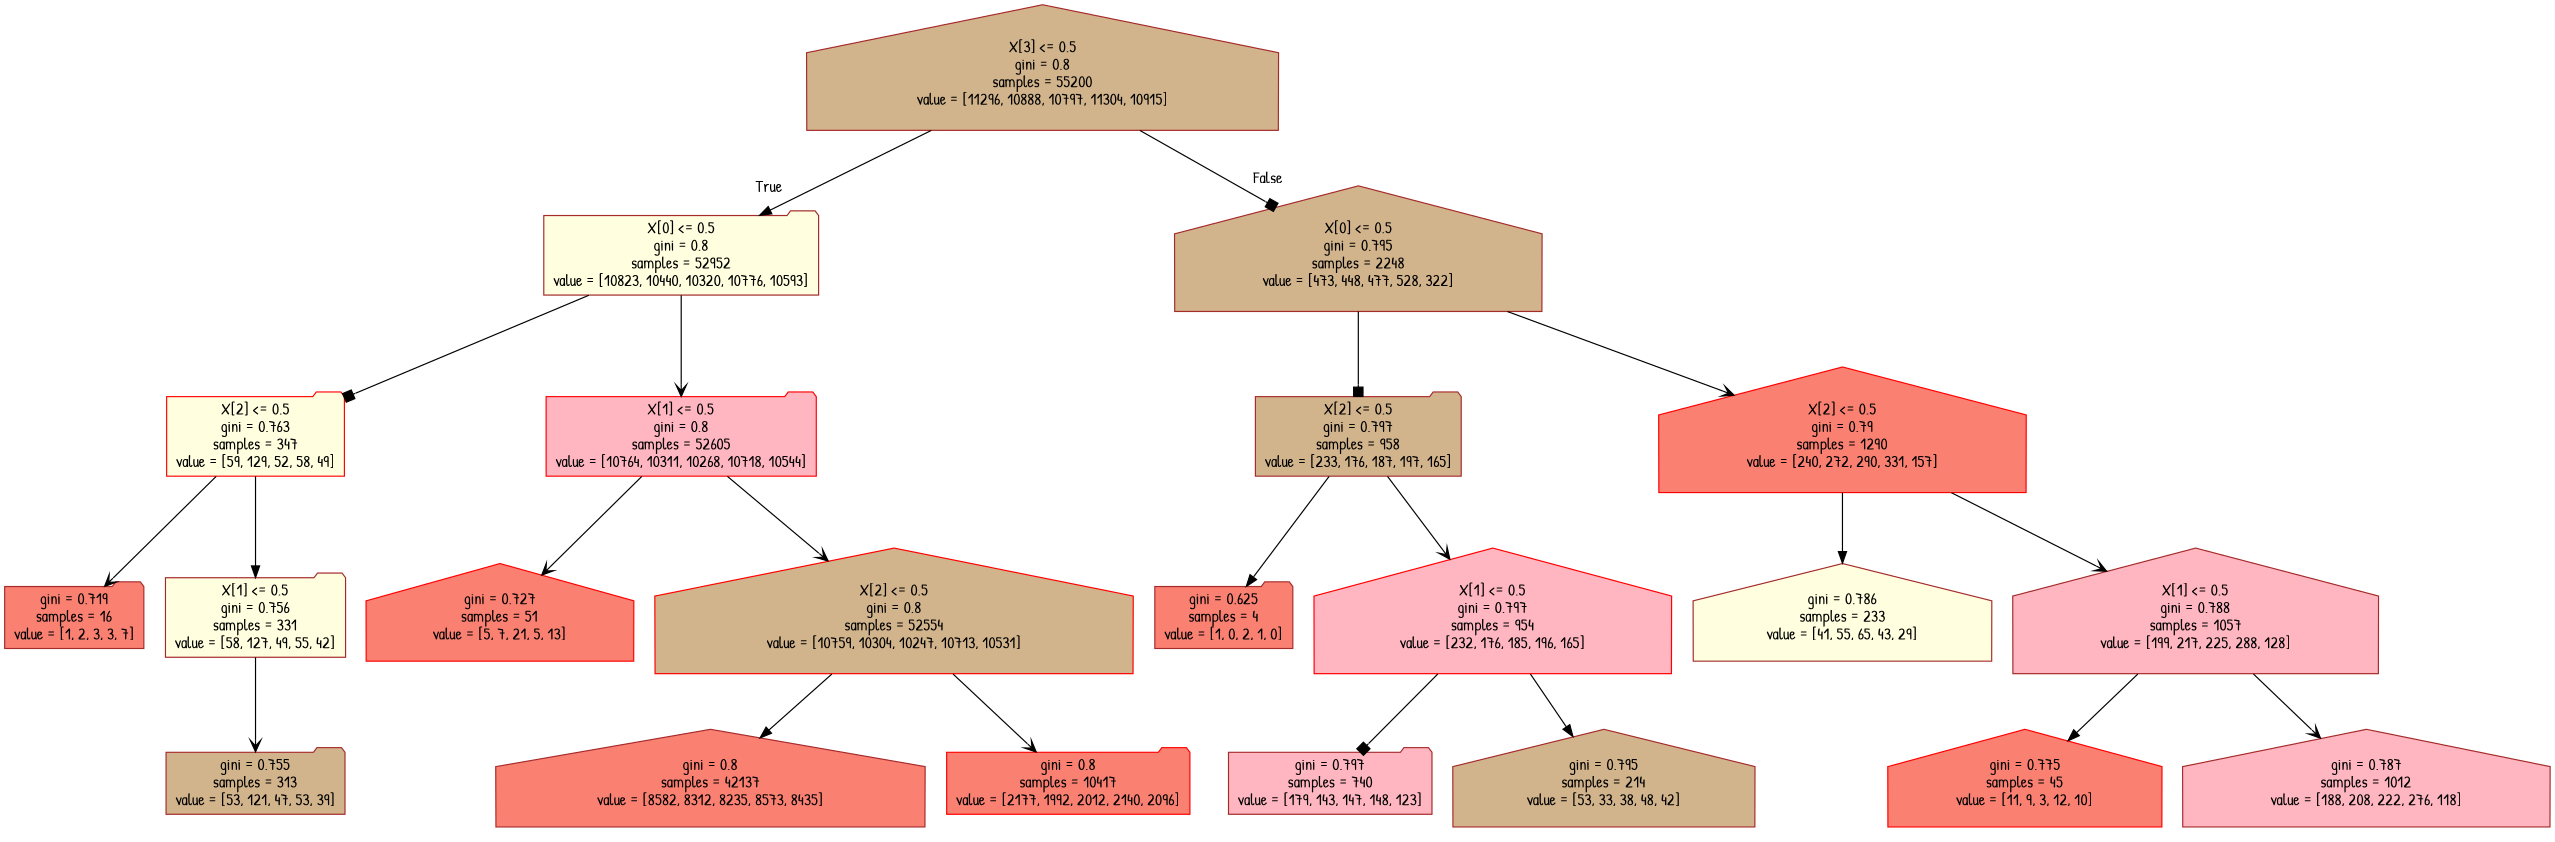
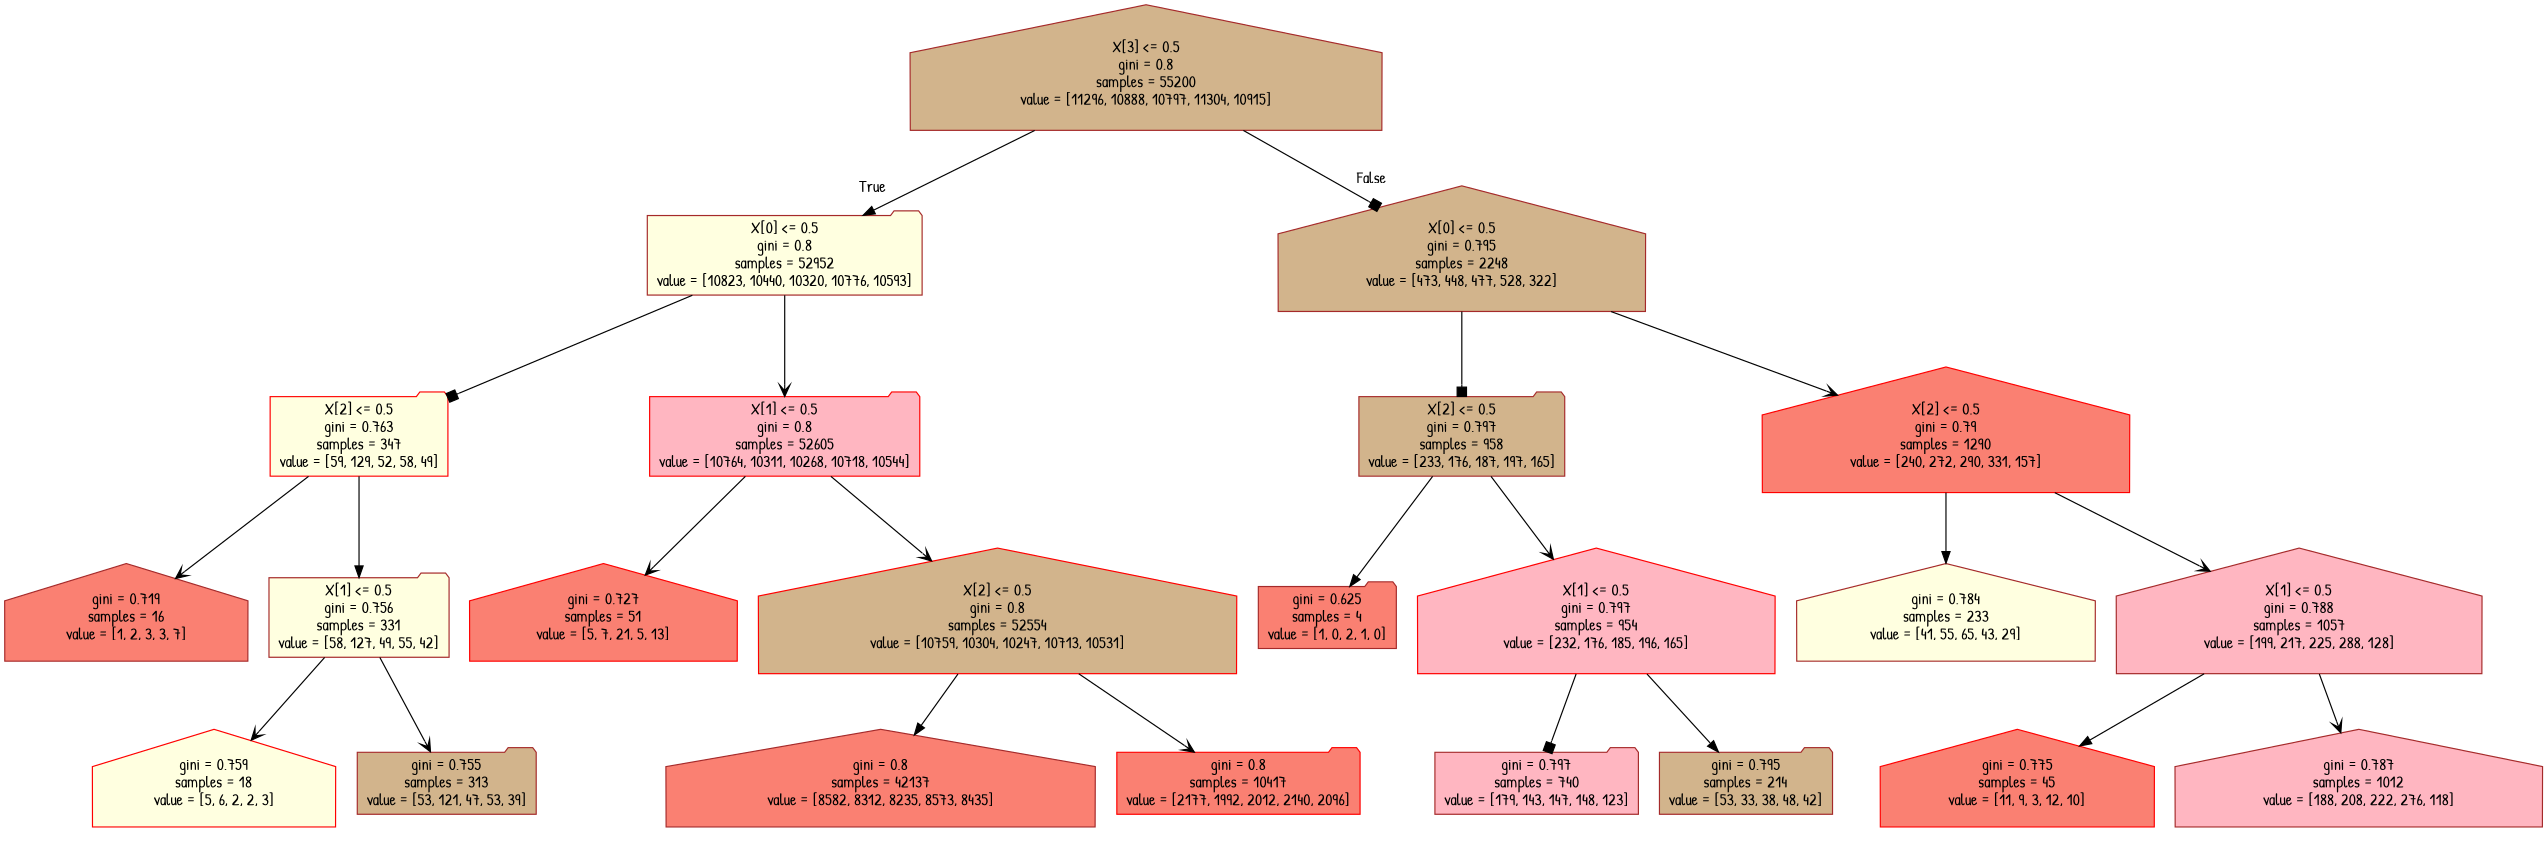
(74, 618) -> (126, 618)
(1842, 618) -> (1946, 618)
none -> (214, 783)
(1604, 783) -> (1746, 783)
